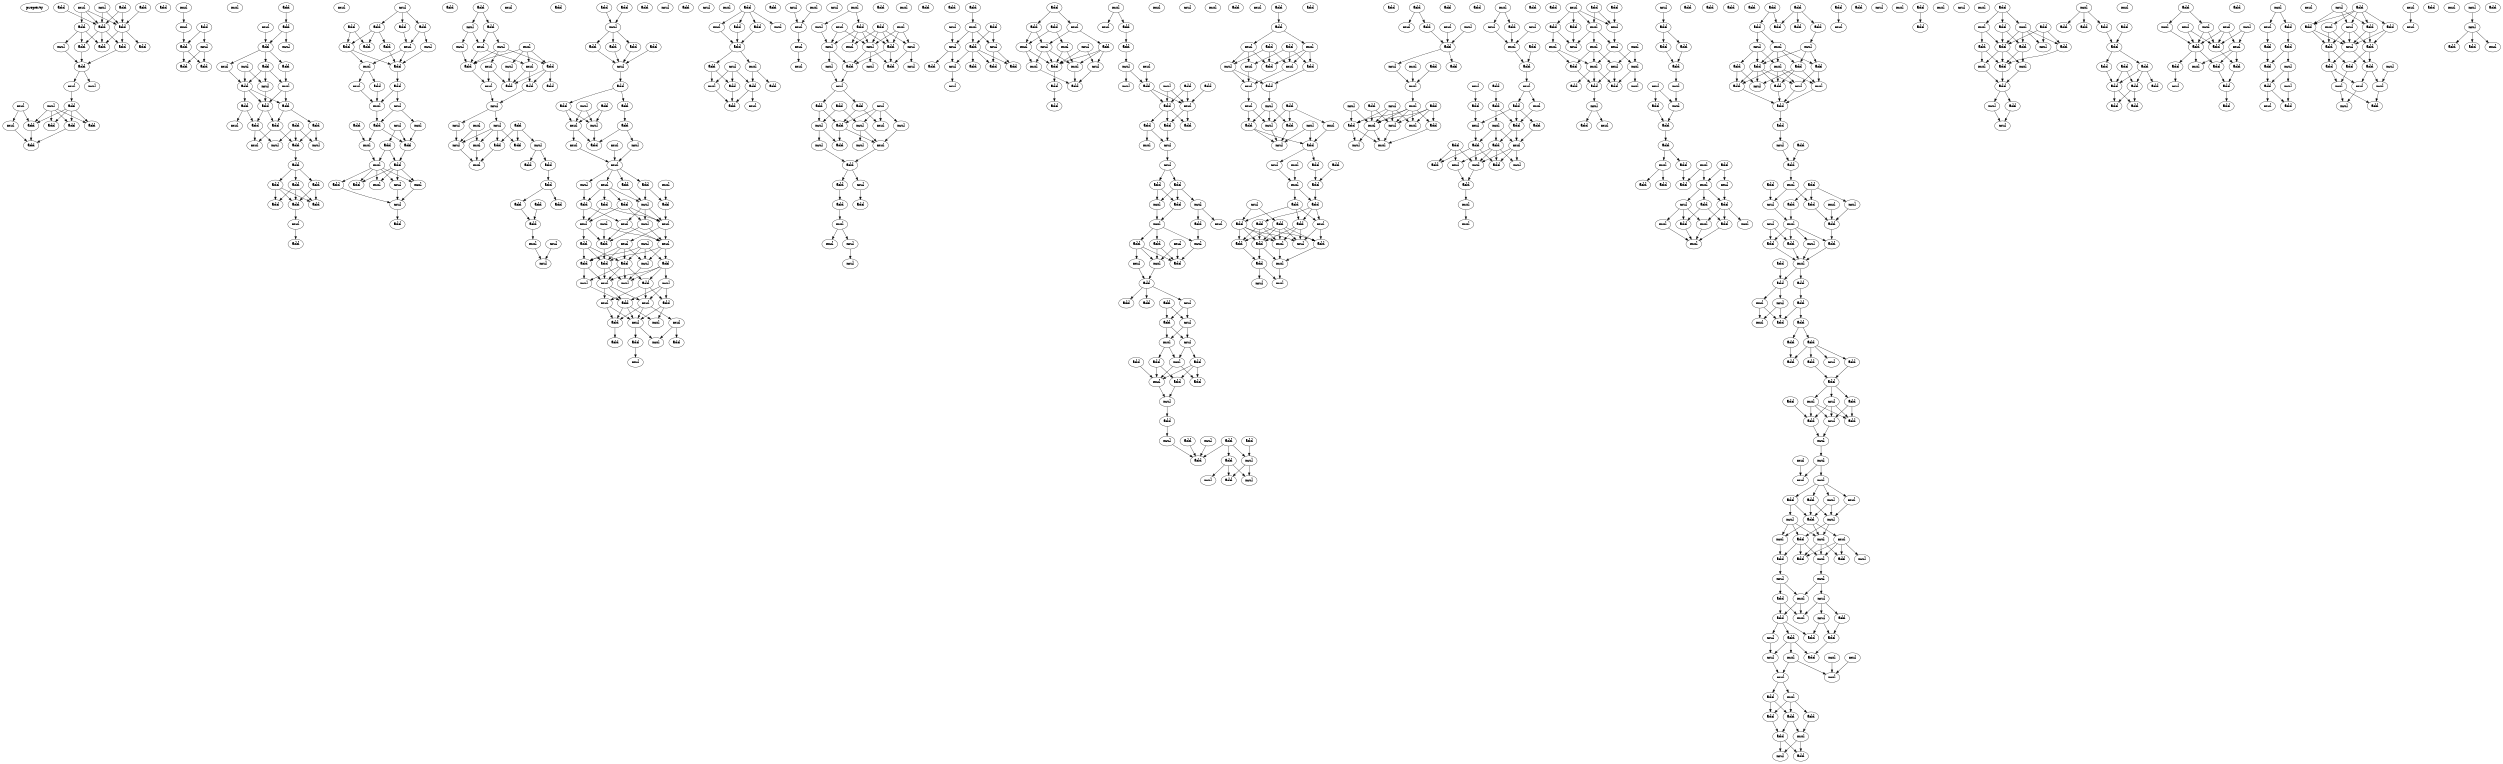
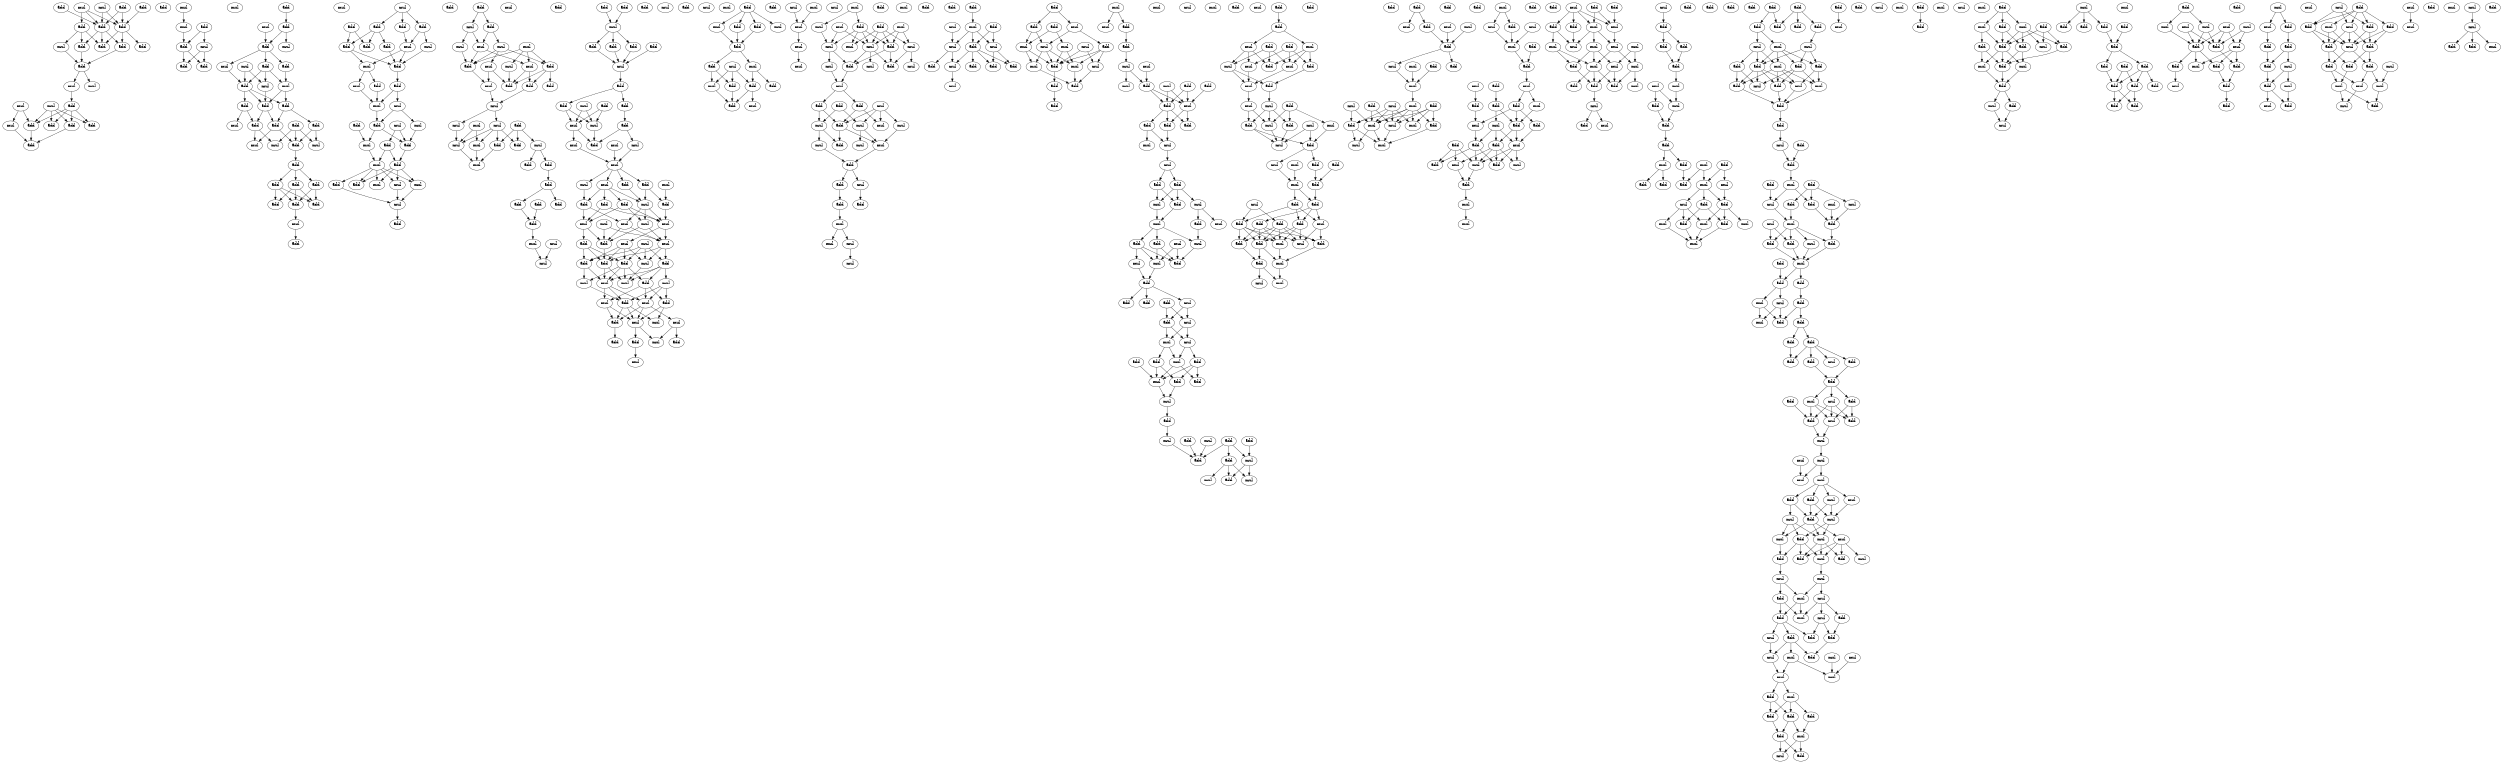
(35, 8) -> none
